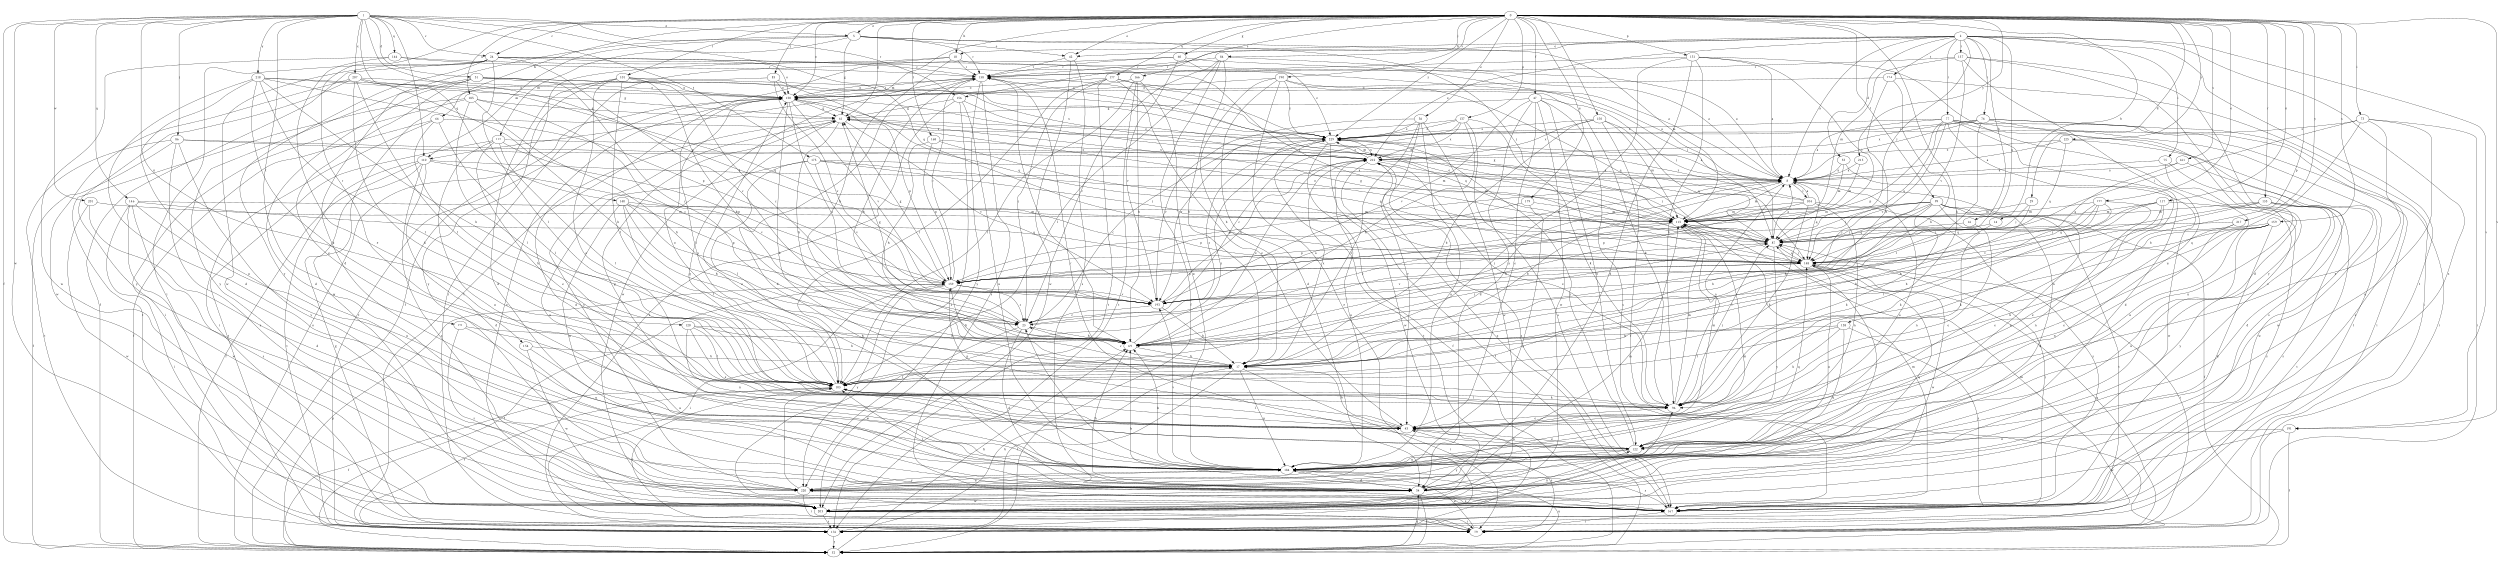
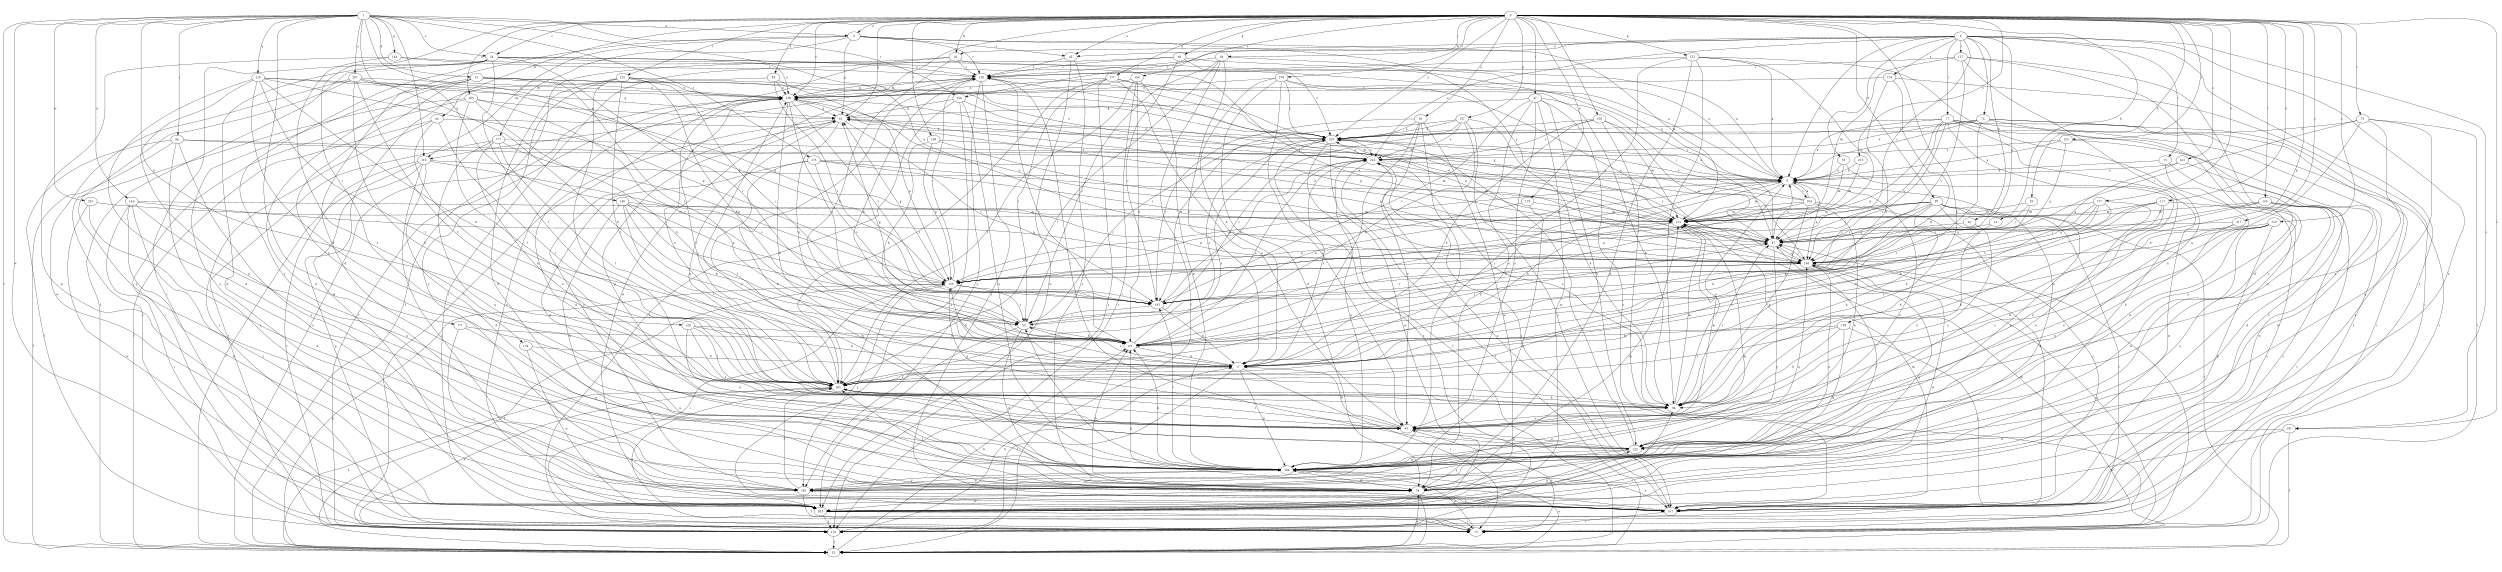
(1359, 510) -> (1321, 253)
